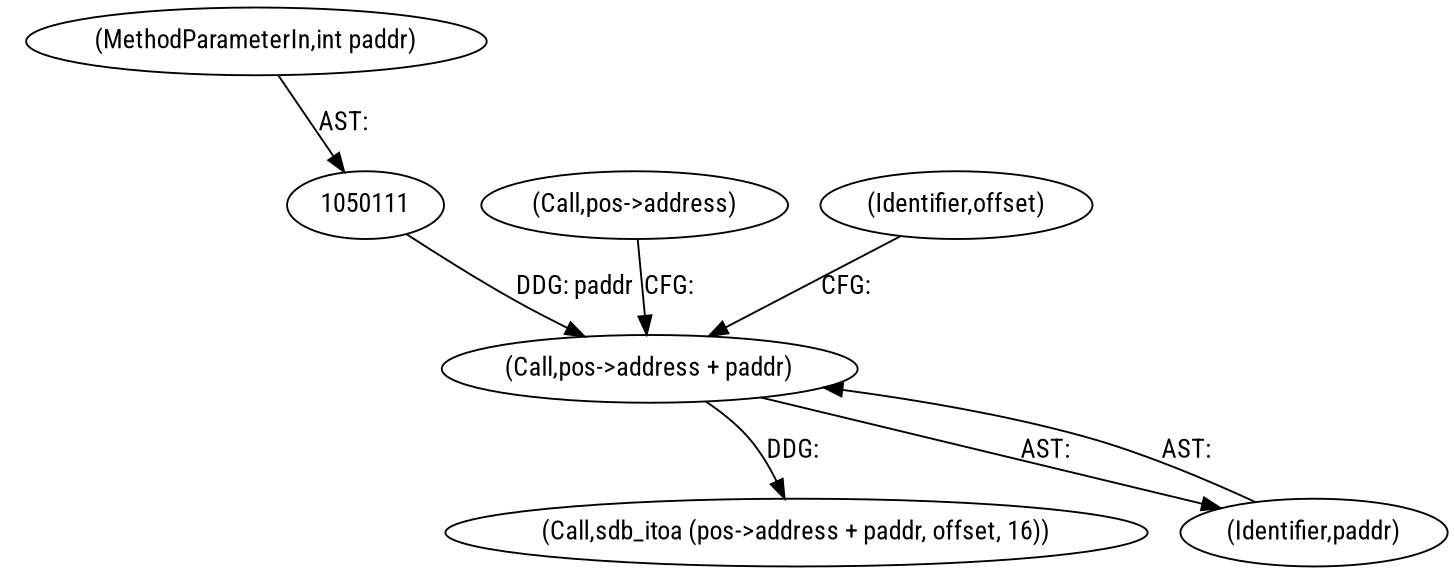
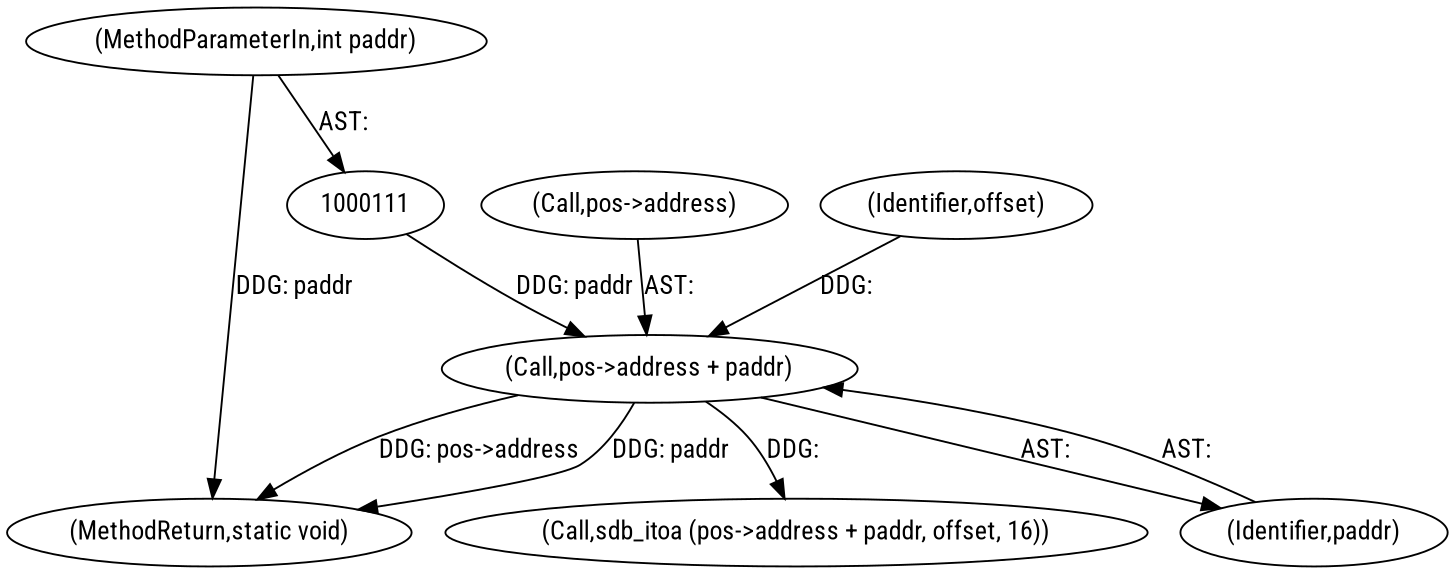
(366, 205) -> (366, 205)
(672, 287) -> (672, 287)
(849, 287) -> (849, 287)
none -> (209, 533)
